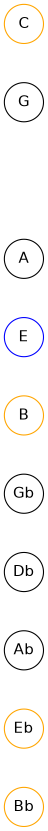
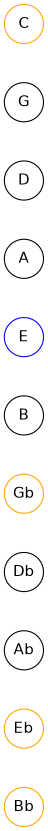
none -> (24, 181)
(24, 415) -> (24, 415)
(24, 494) -> (24, 494)
